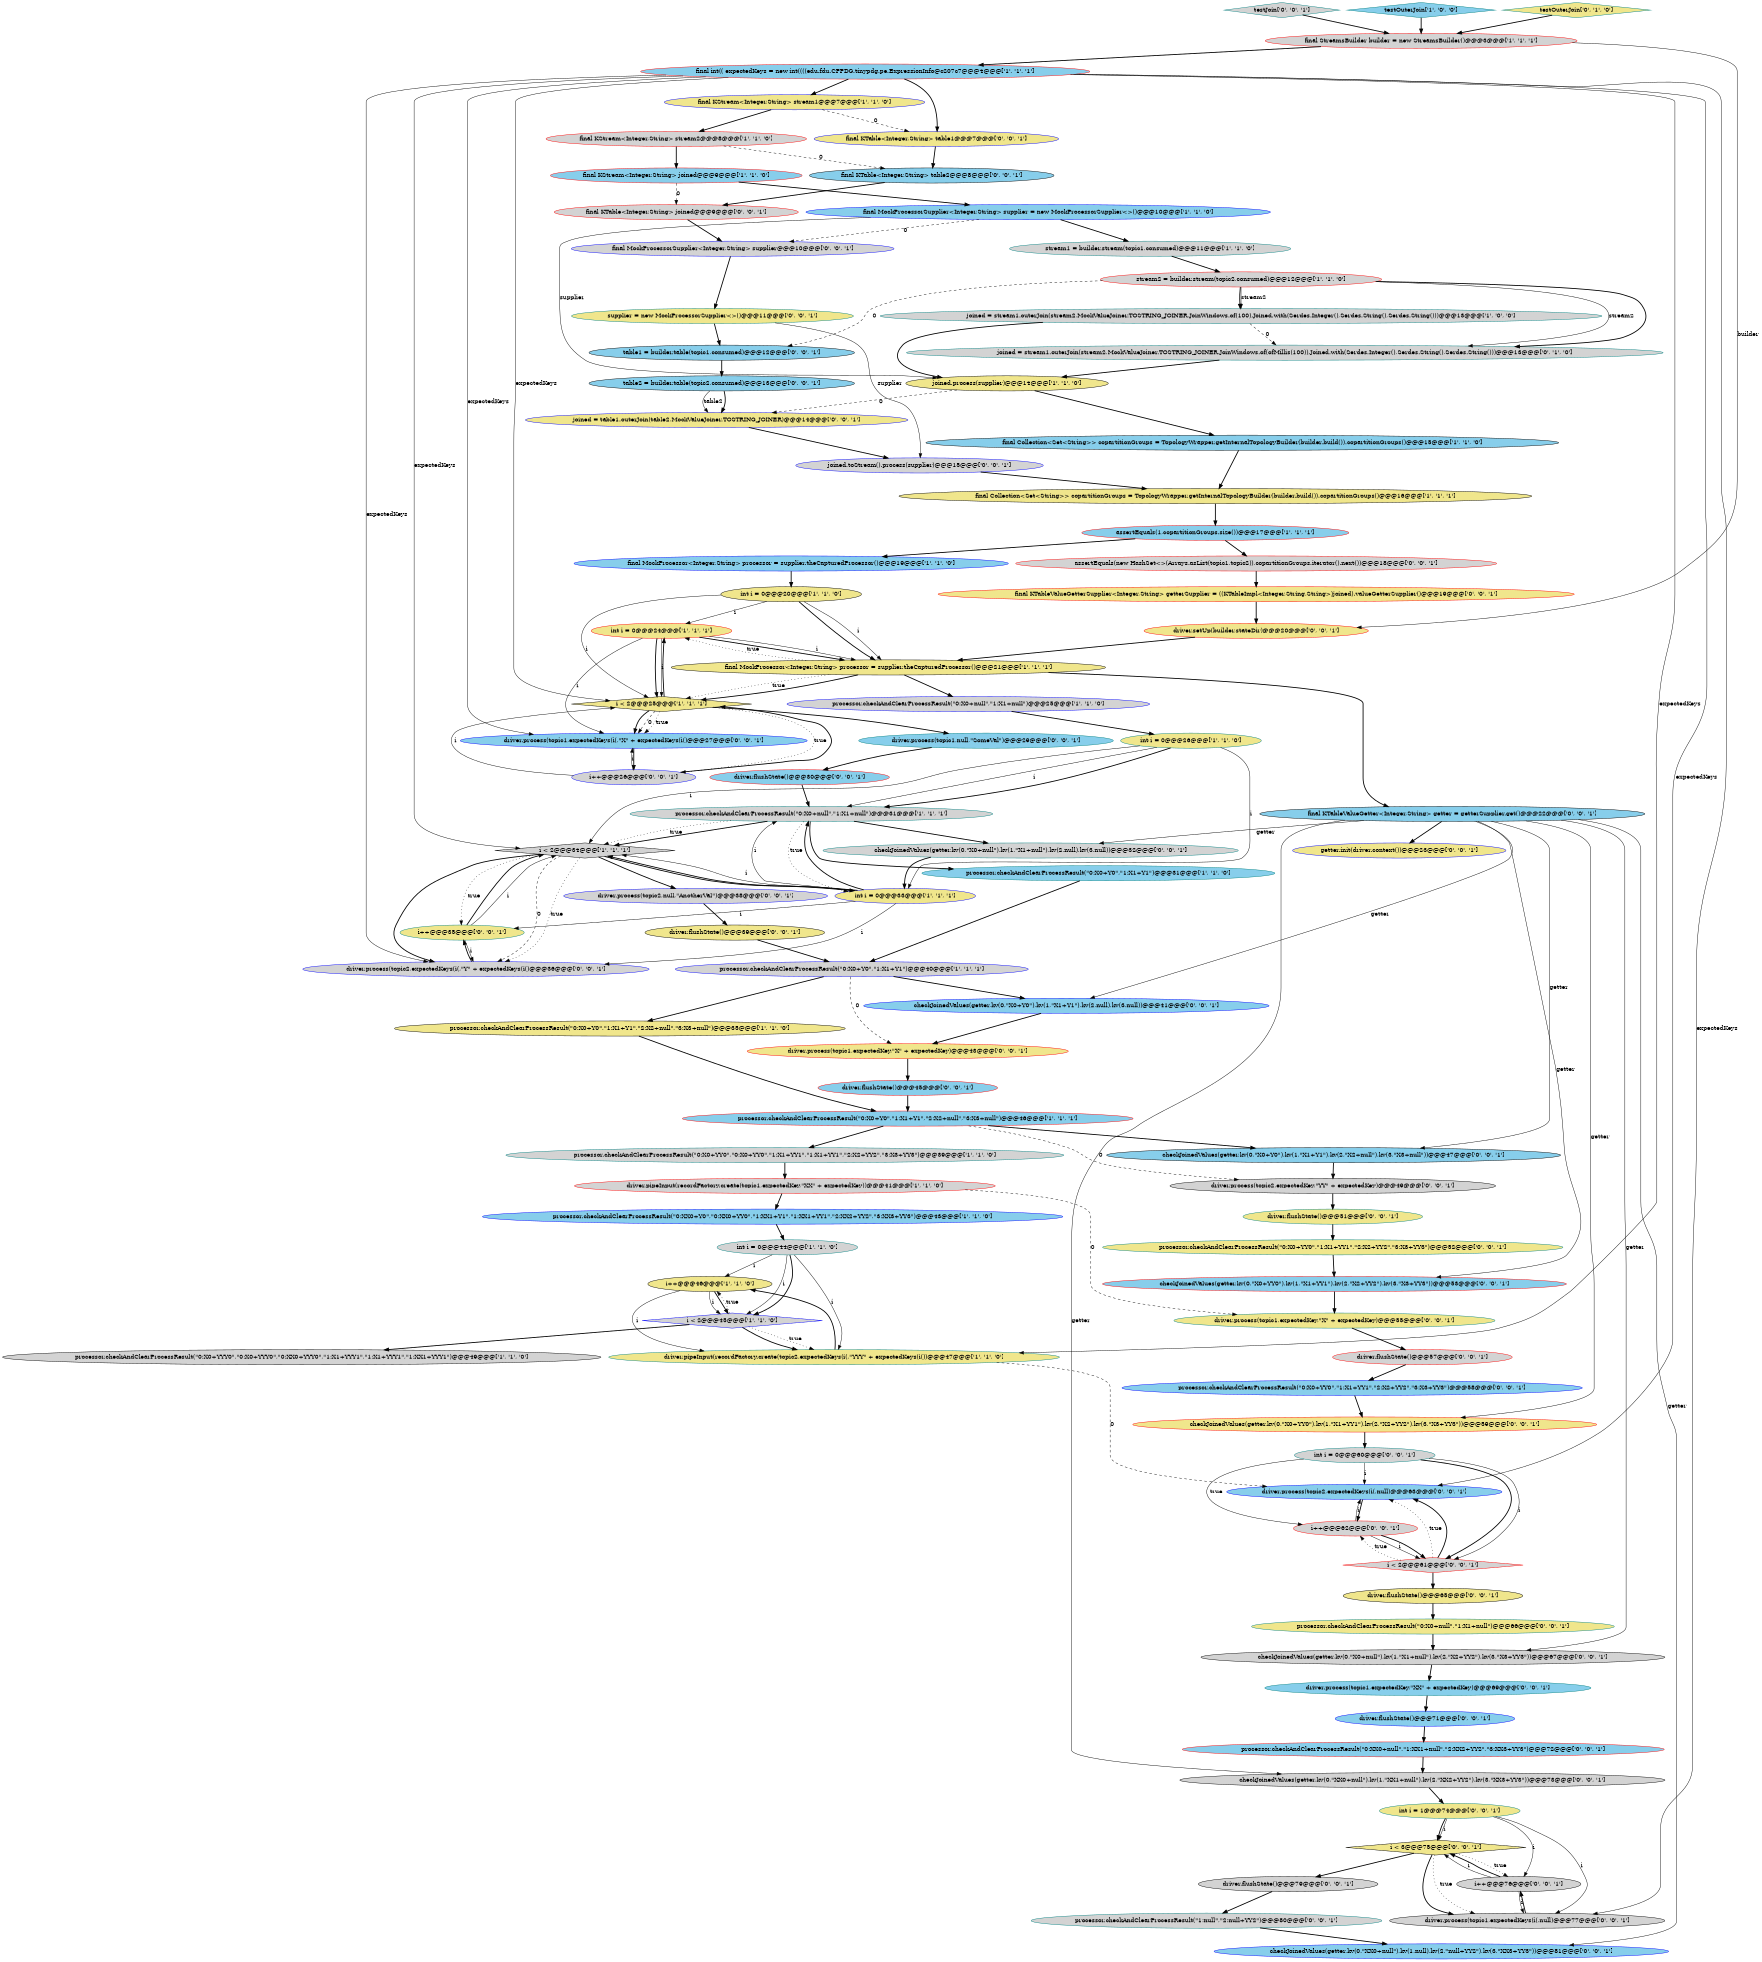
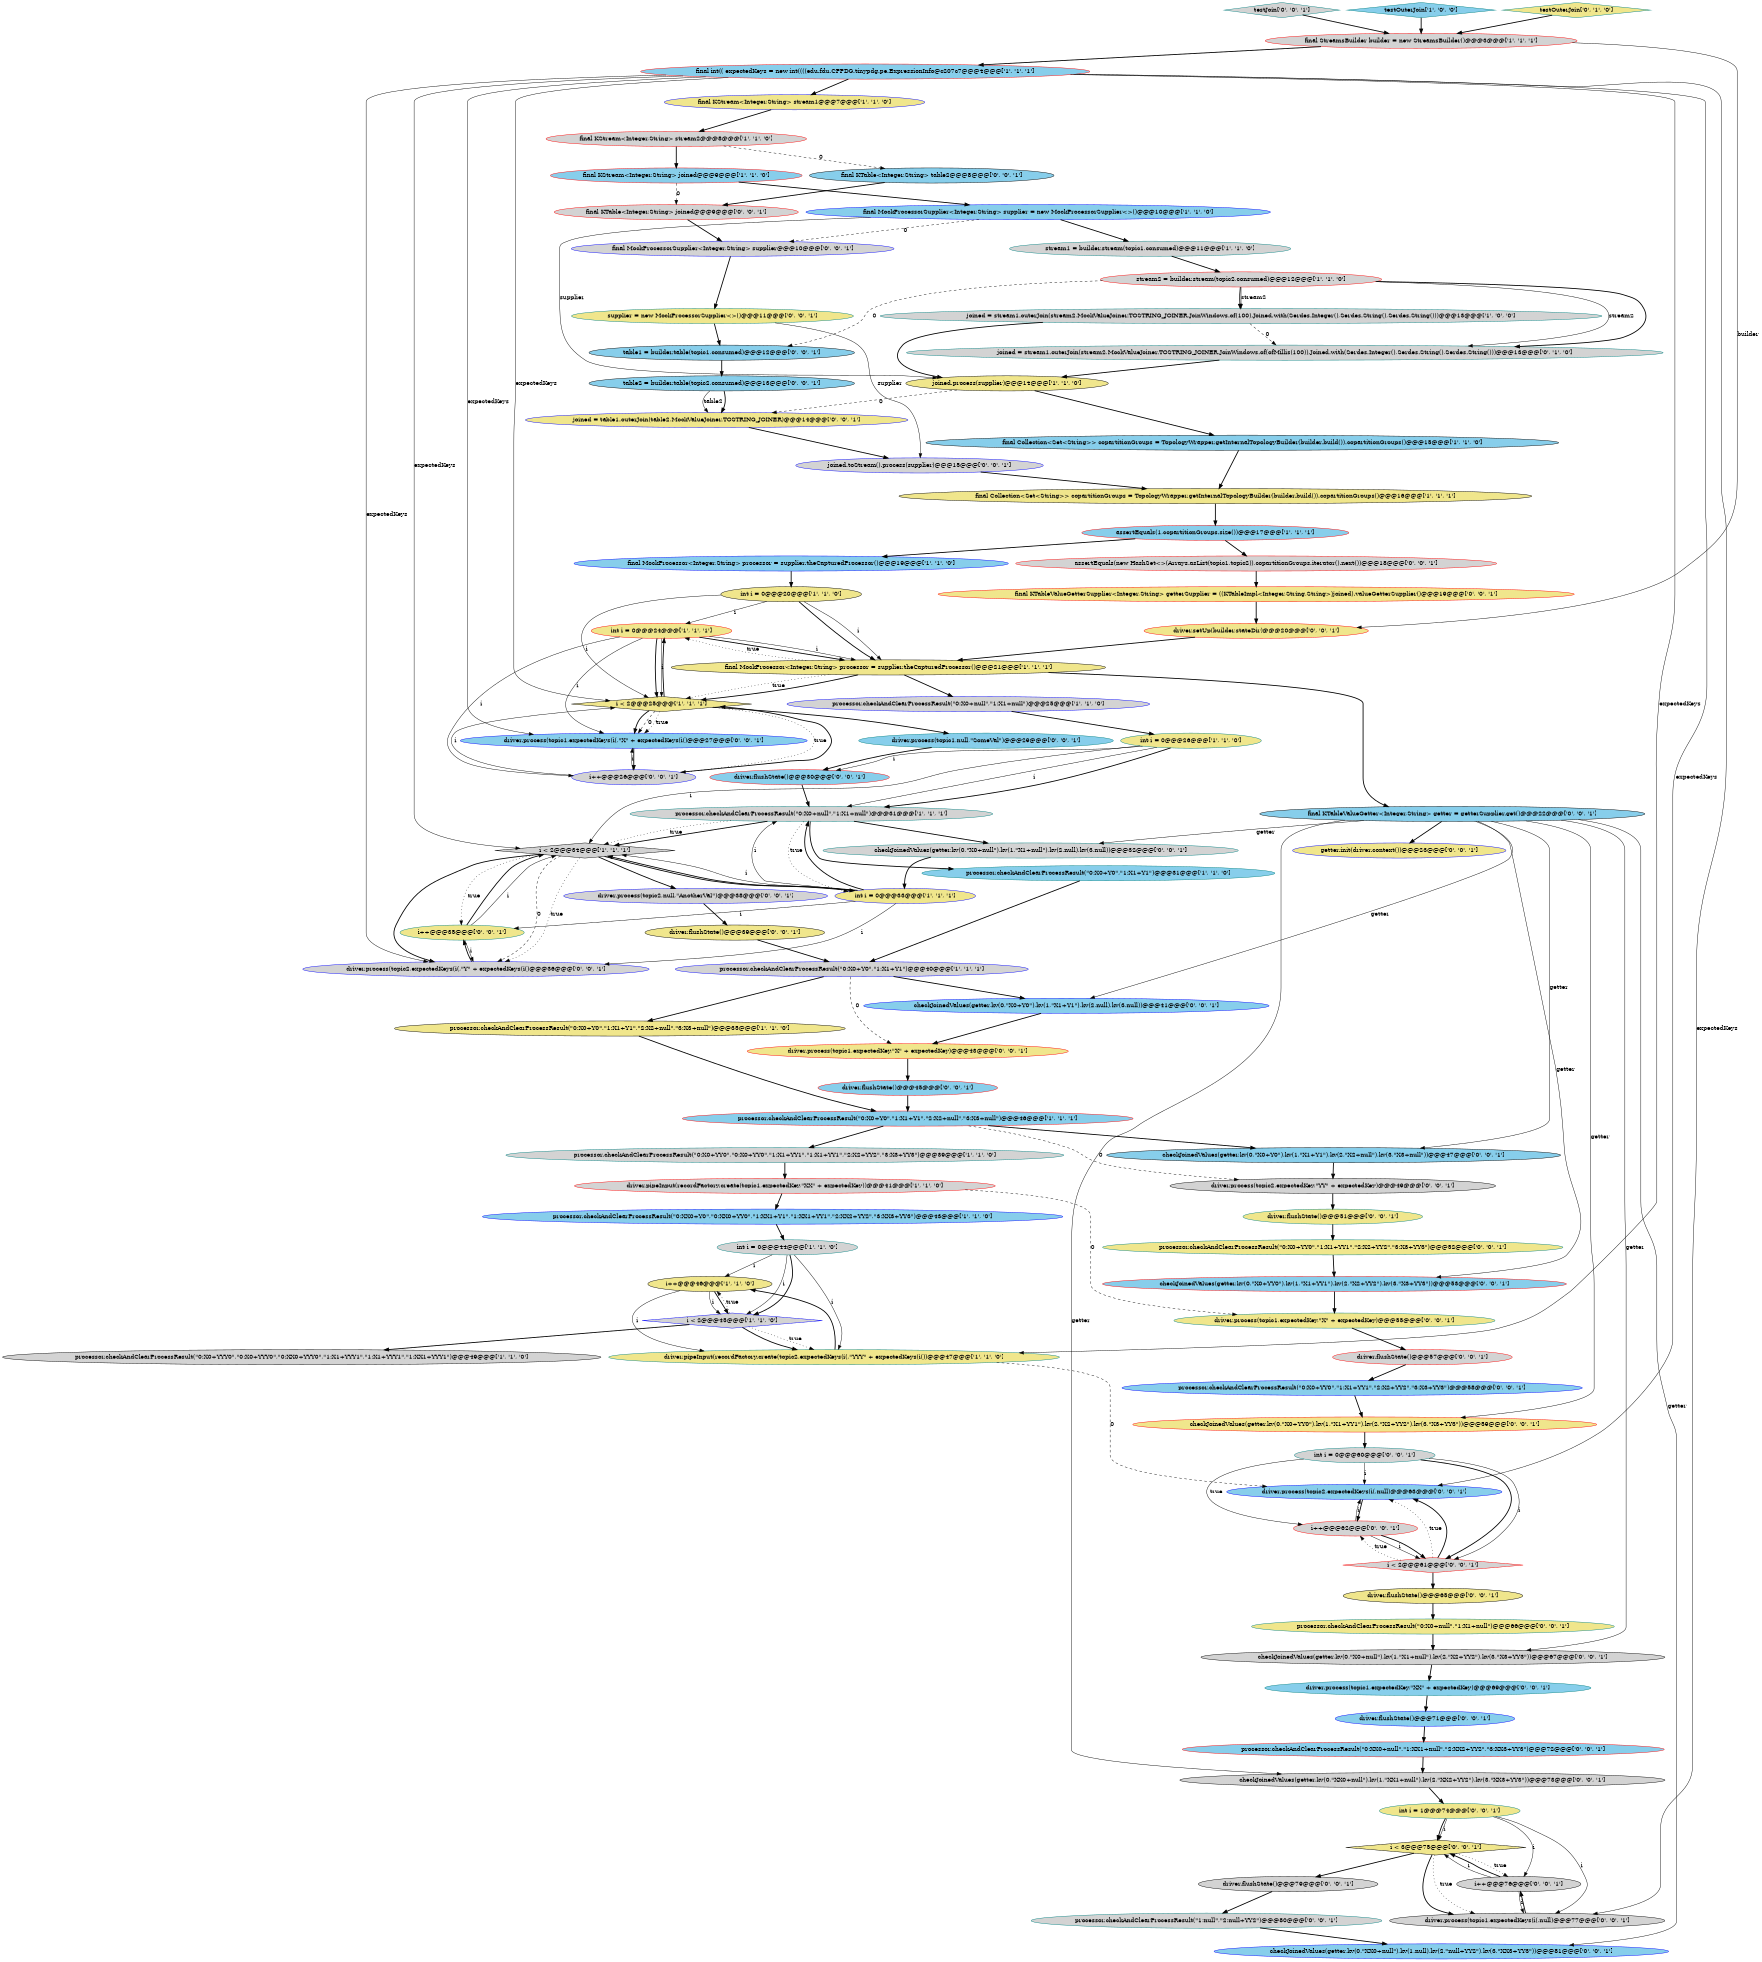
(936, 139) -> none
none -> (473, 703)
(1135, 863) -> (991, 750)
